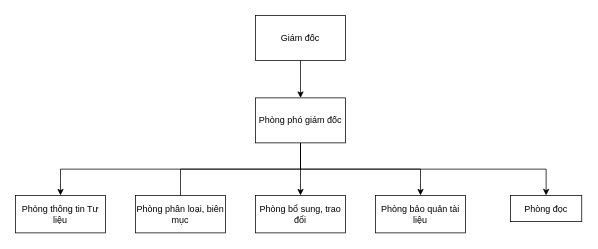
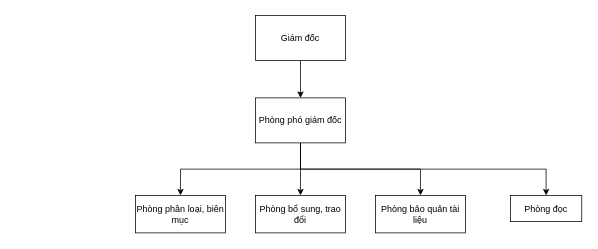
(60, 178) -> none
(180, 190) -> (180, 189)
(60, 214) -> none
